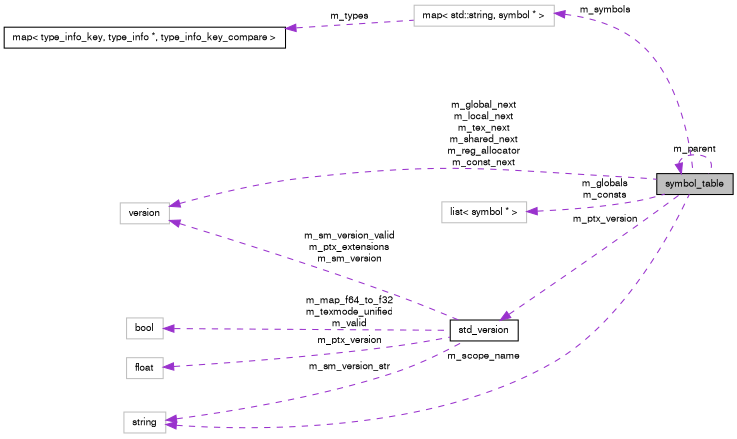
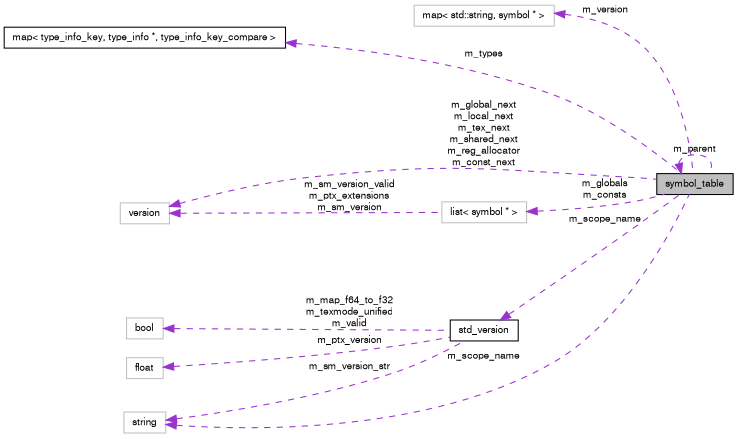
(606, 10) -> (606, 10)
(355, 24) -> (500, 78)
(606, 219) -> (606, 219)
(321, 269) -> (311, 213)
